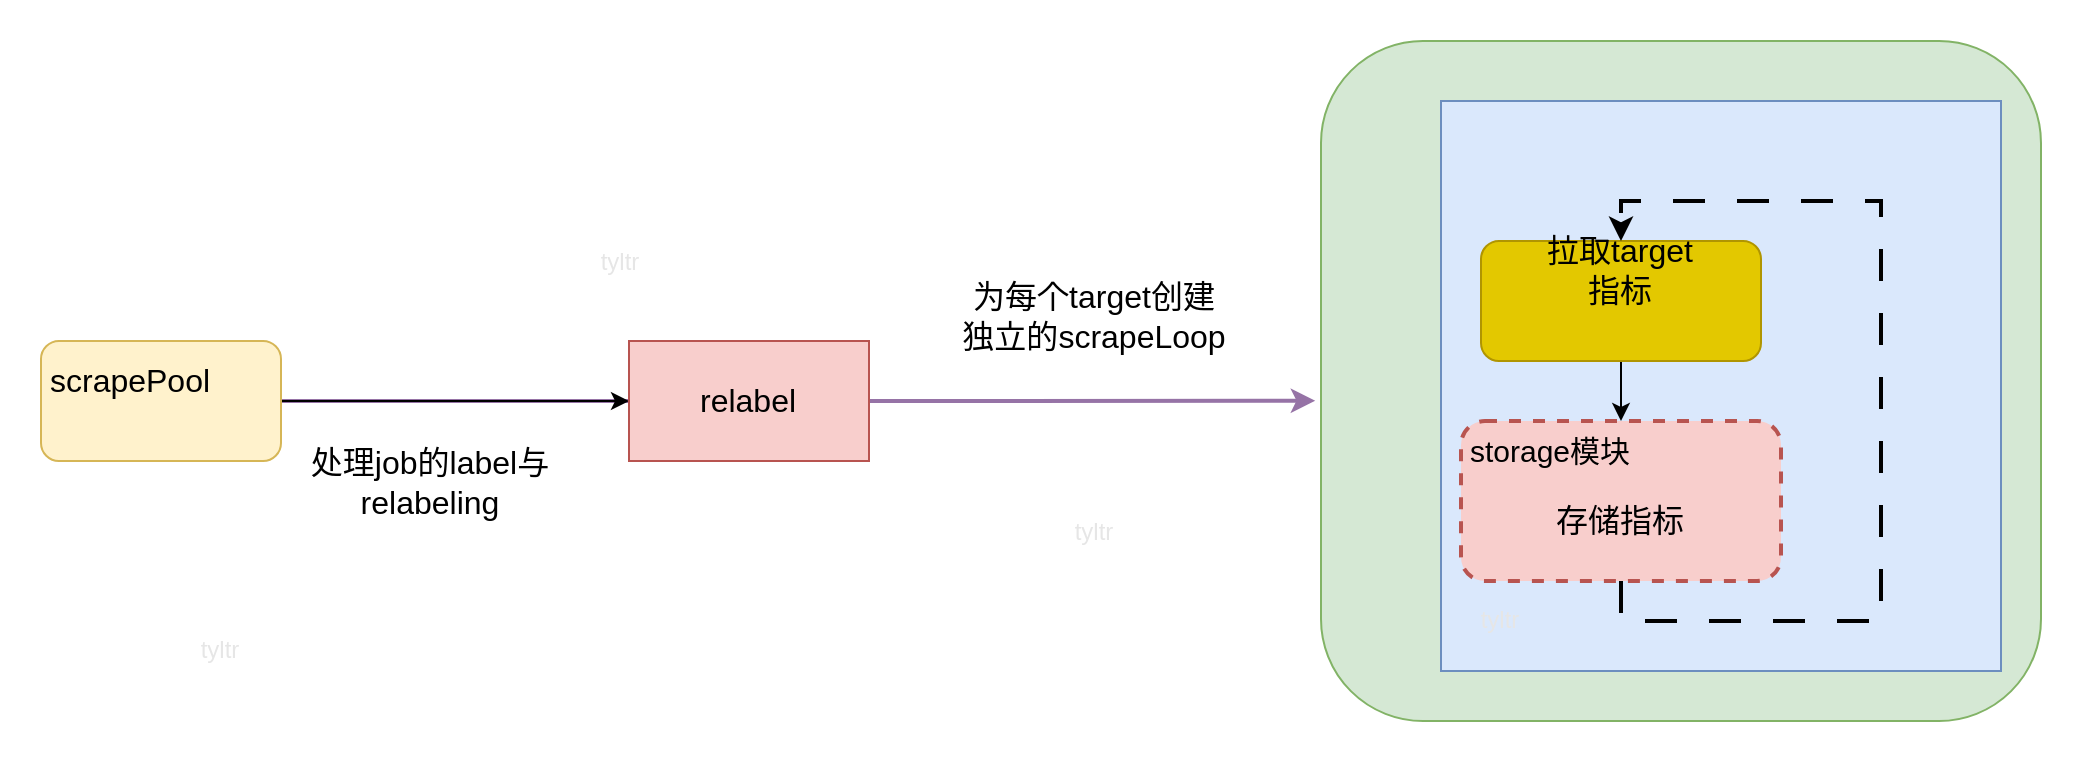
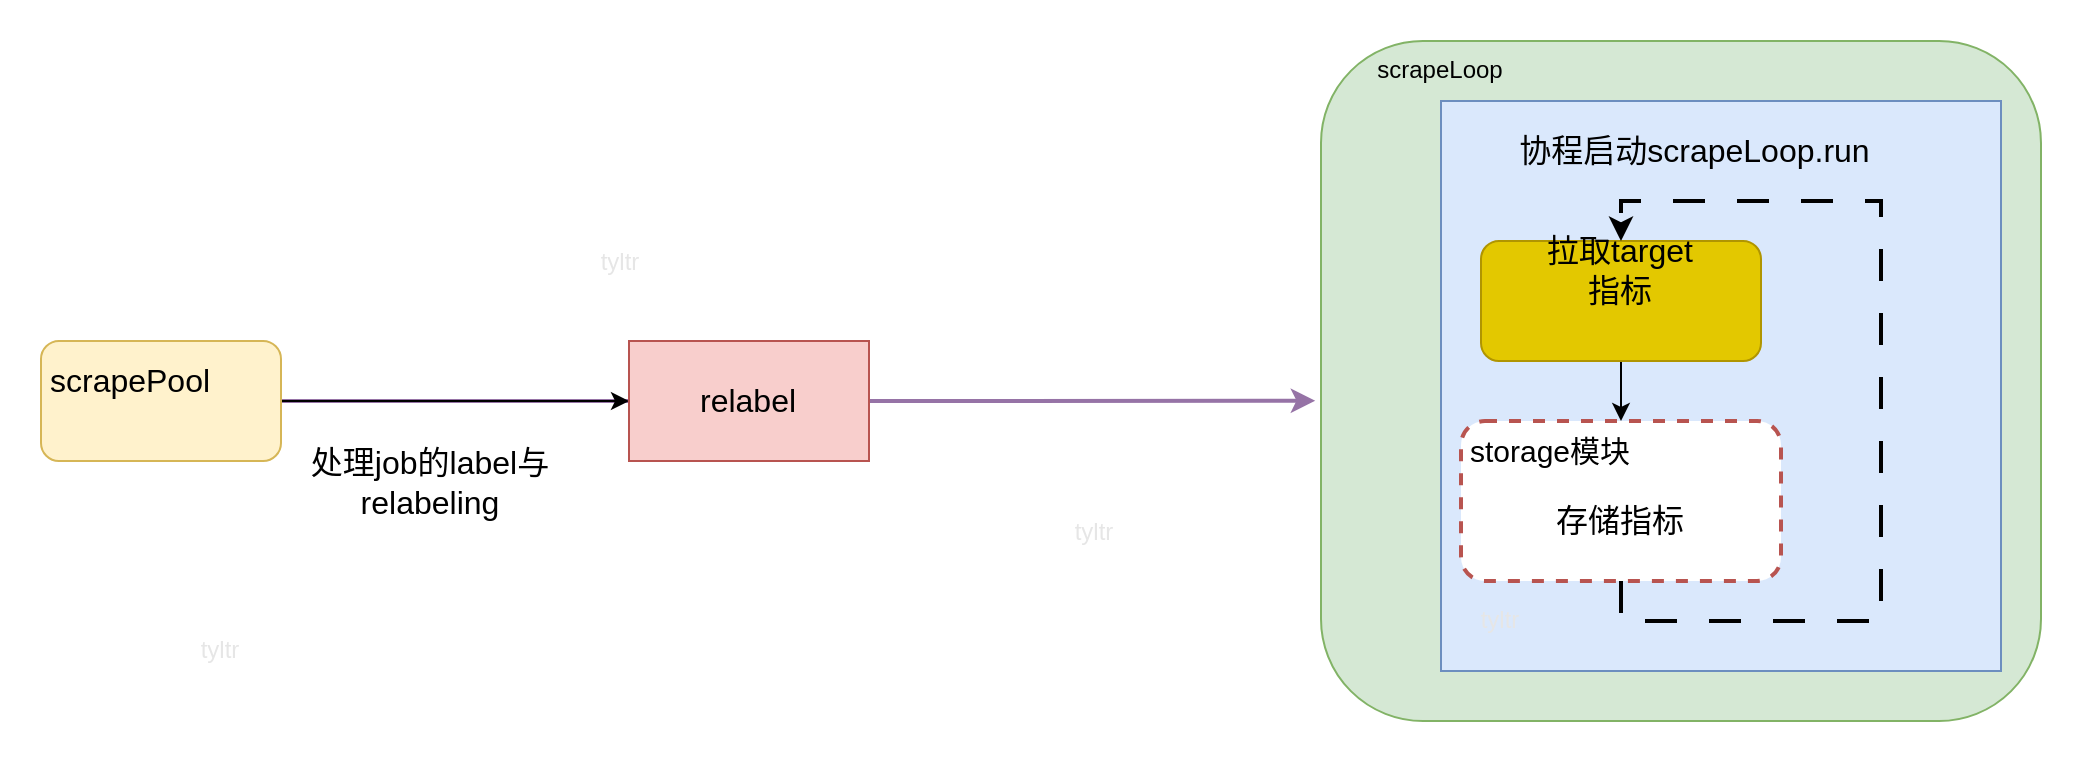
none -> (1441, 71)
none -> (1691, 151)
(1095, 316) -> none
(1621, 501) -> (1621, 501)
